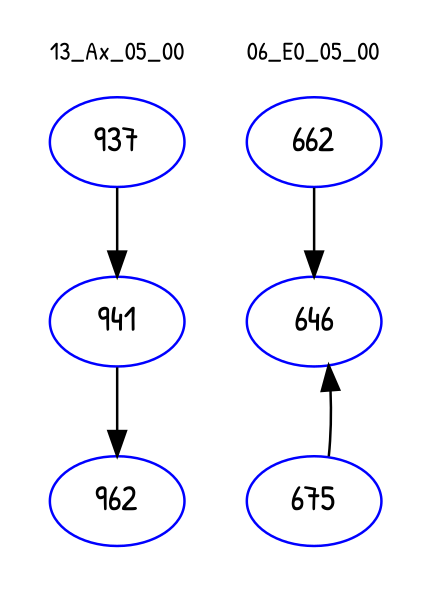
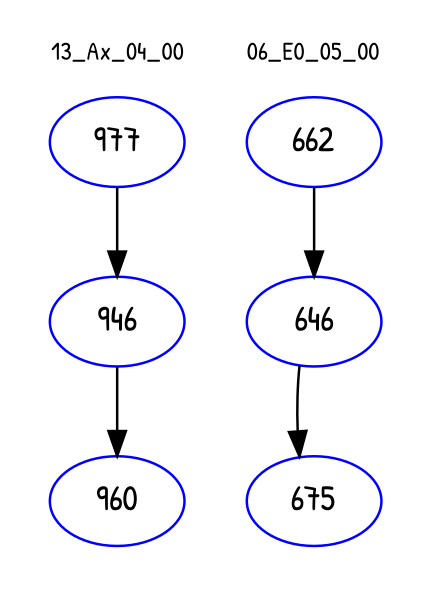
(118, 54) -> (118, 54)
(117, 142) -> (117, 142)
(117, 322) -> (117, 322)
(331, 424) -> (297, 398)
(117, 501) -> (117, 501)
